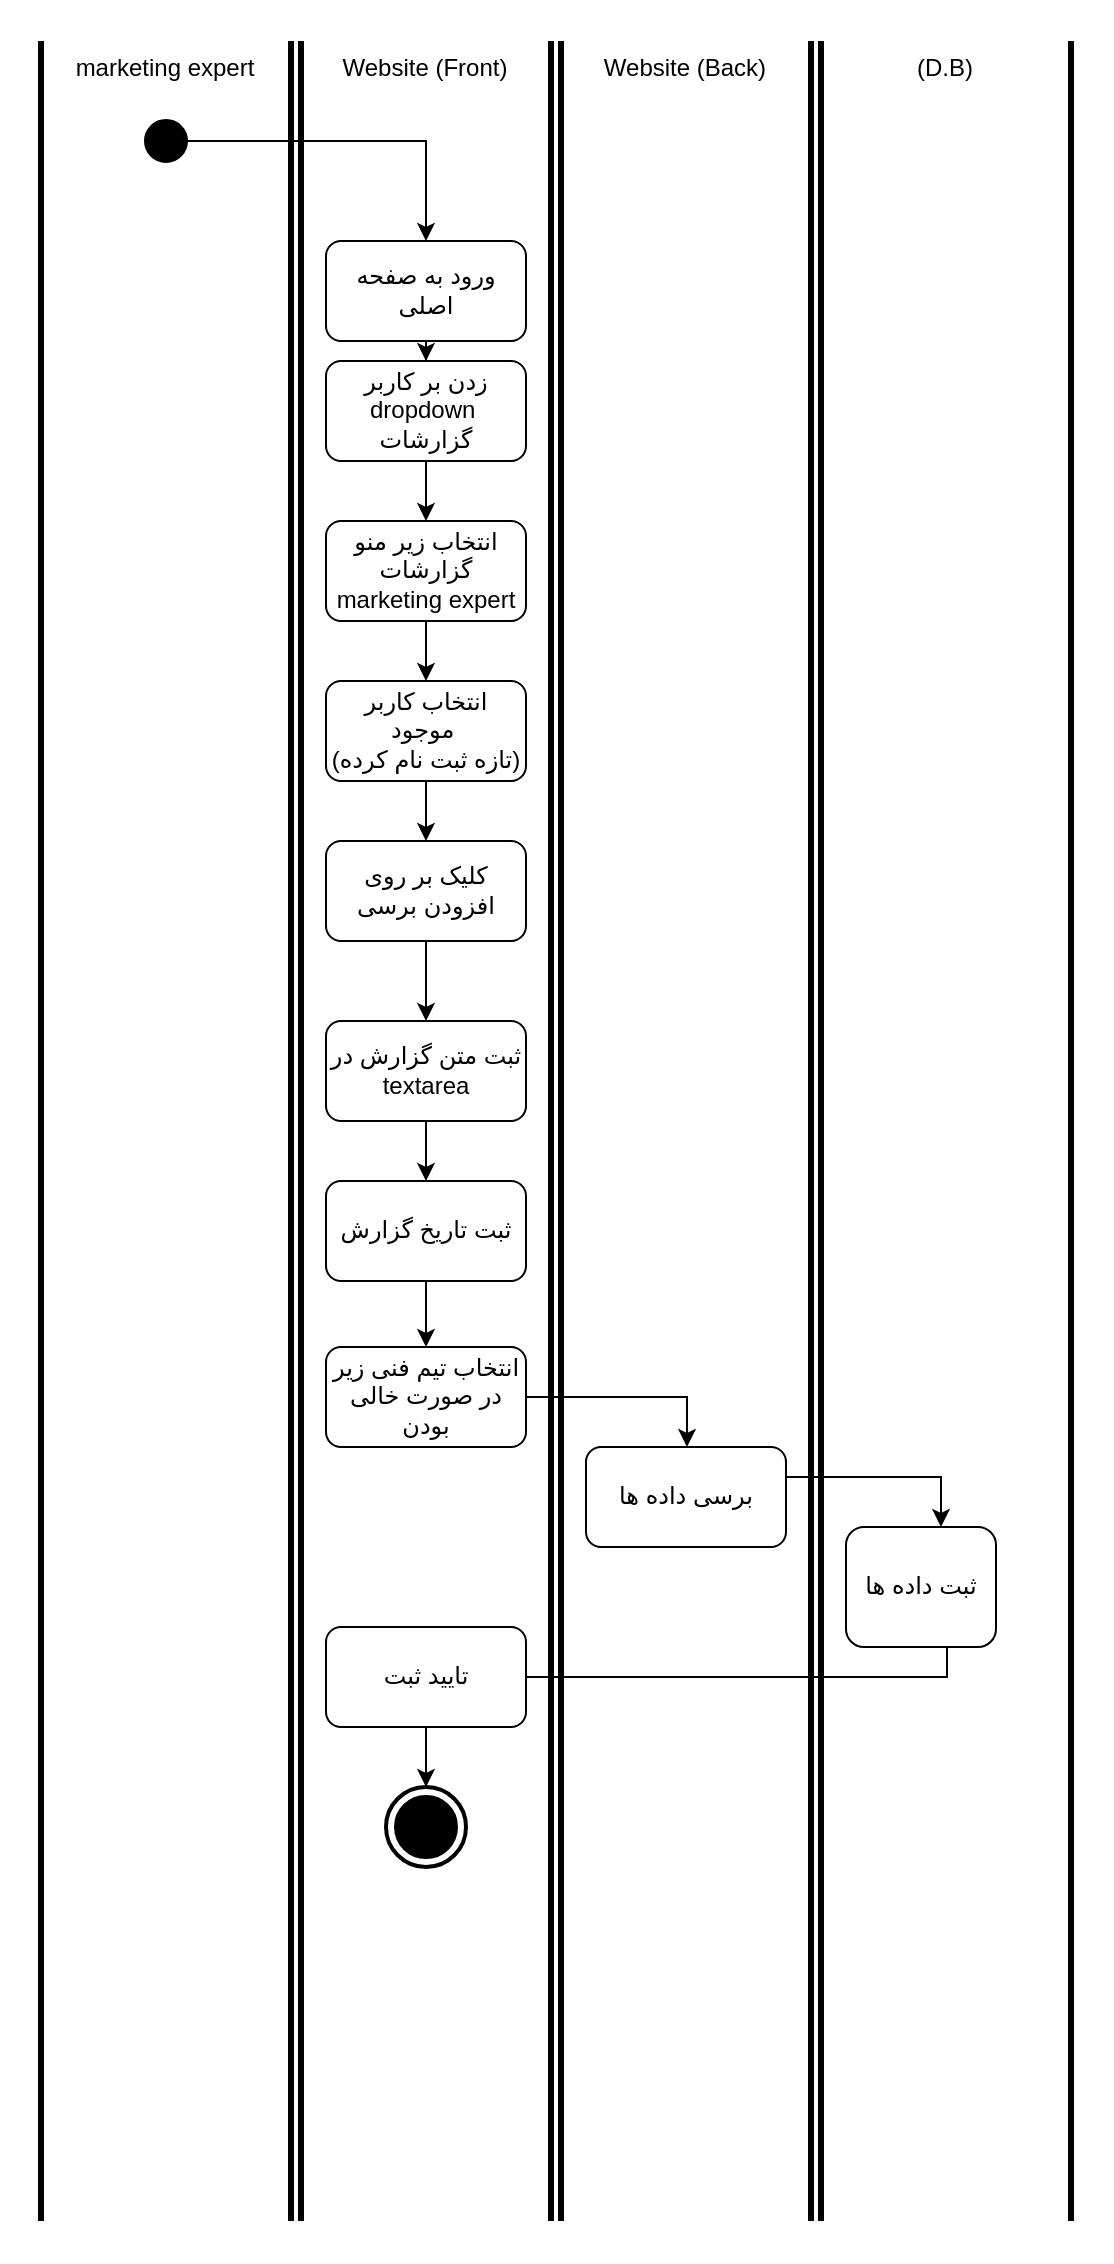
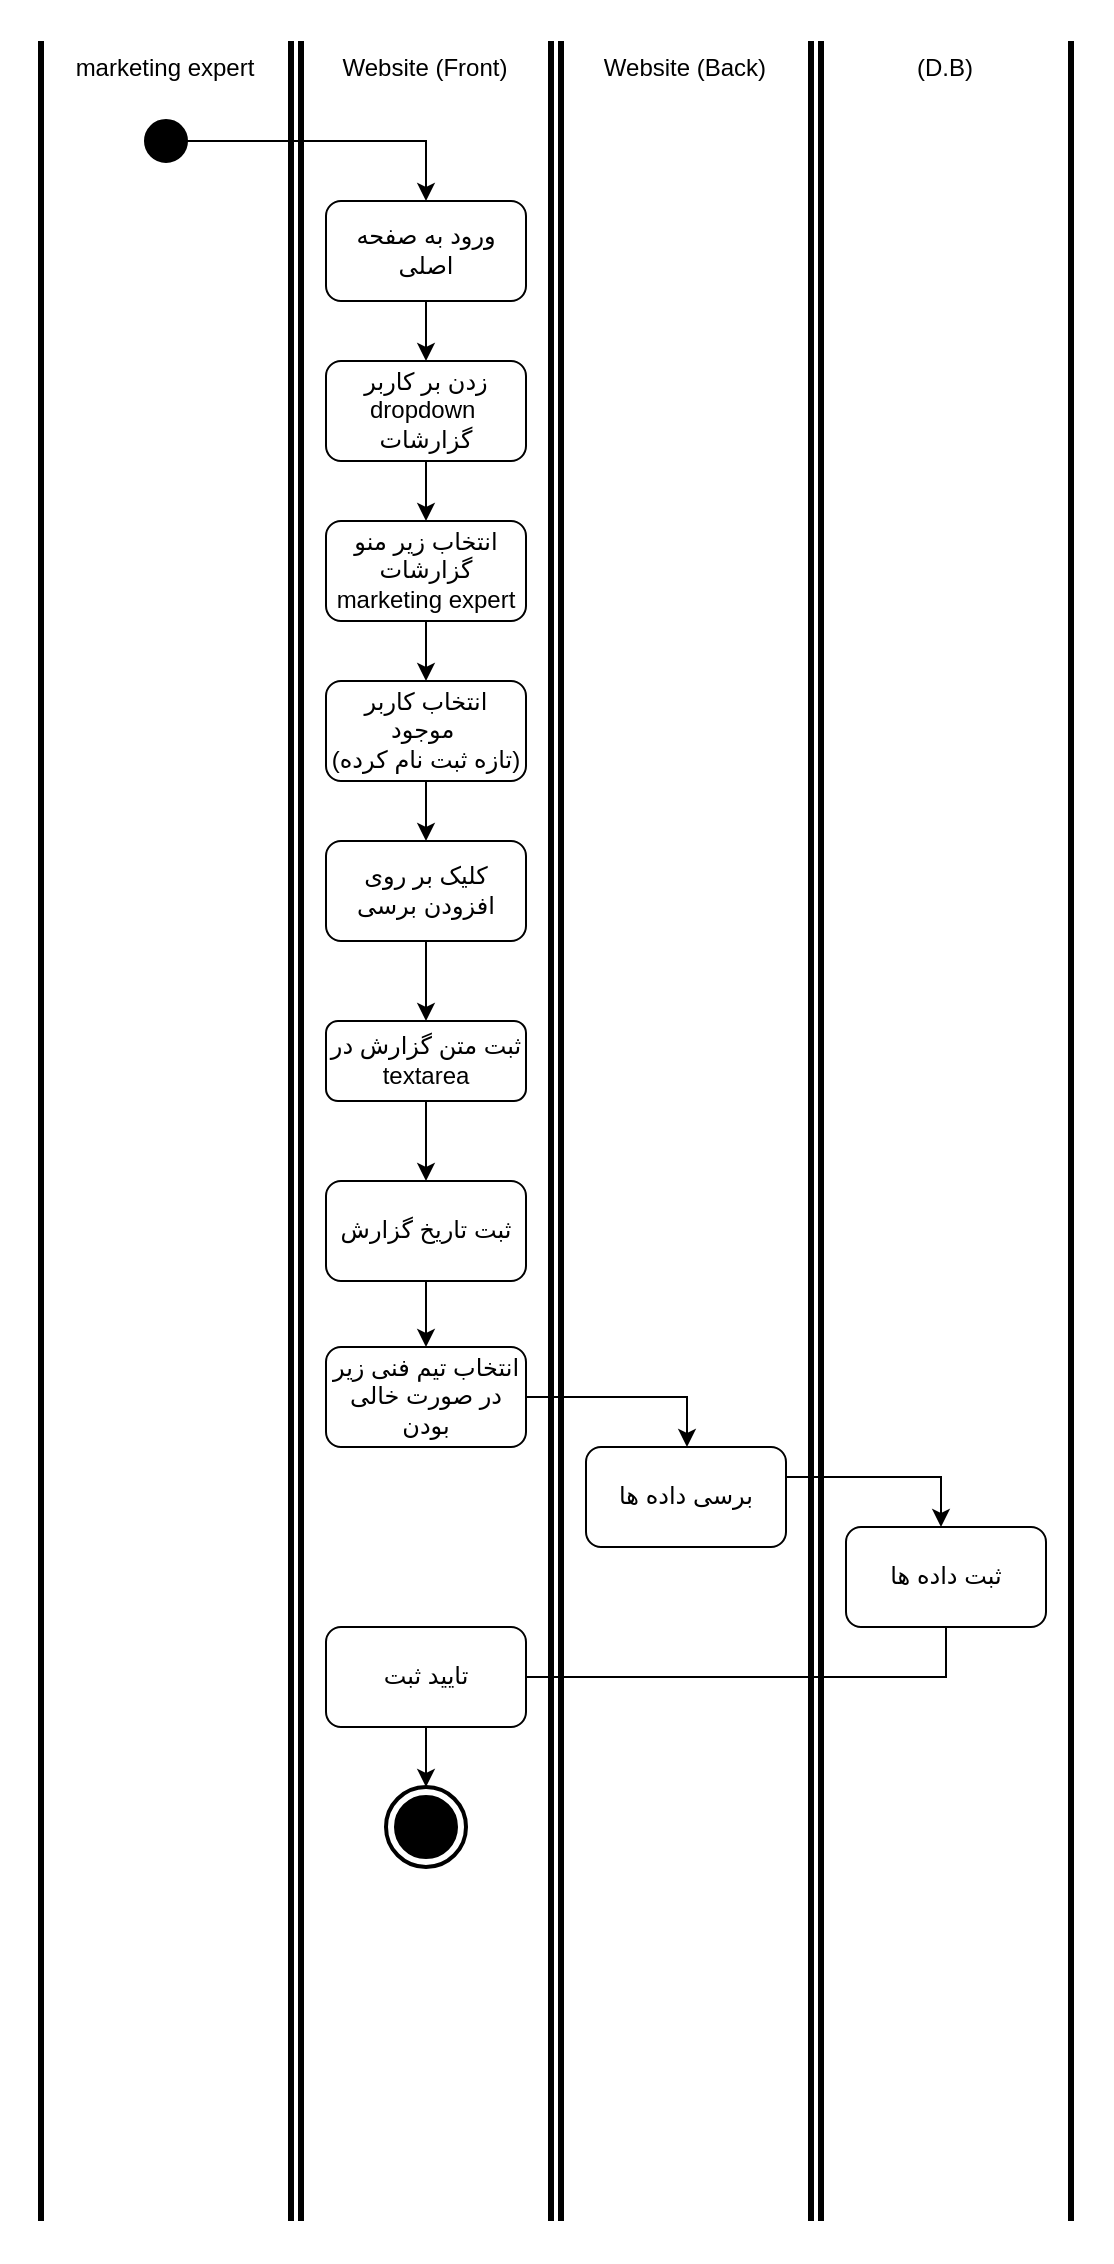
(426, 291) -> (426, 251)
(426, 1071) -> (426, 1061)
(921, 1587) -> (946, 1577)
